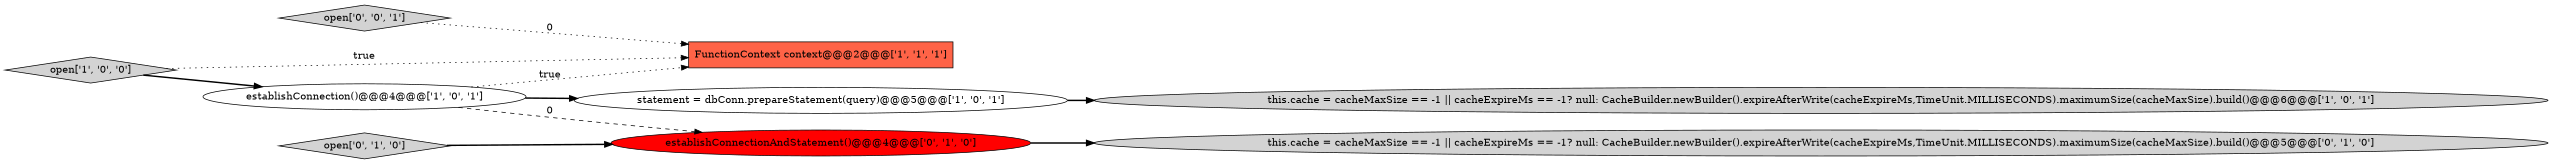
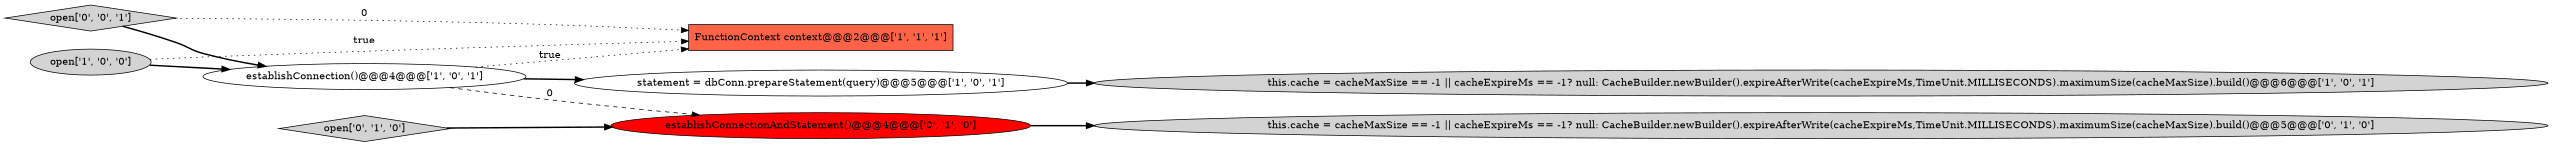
none -> (190, 48)
(91, 70) -> (91, 62)
